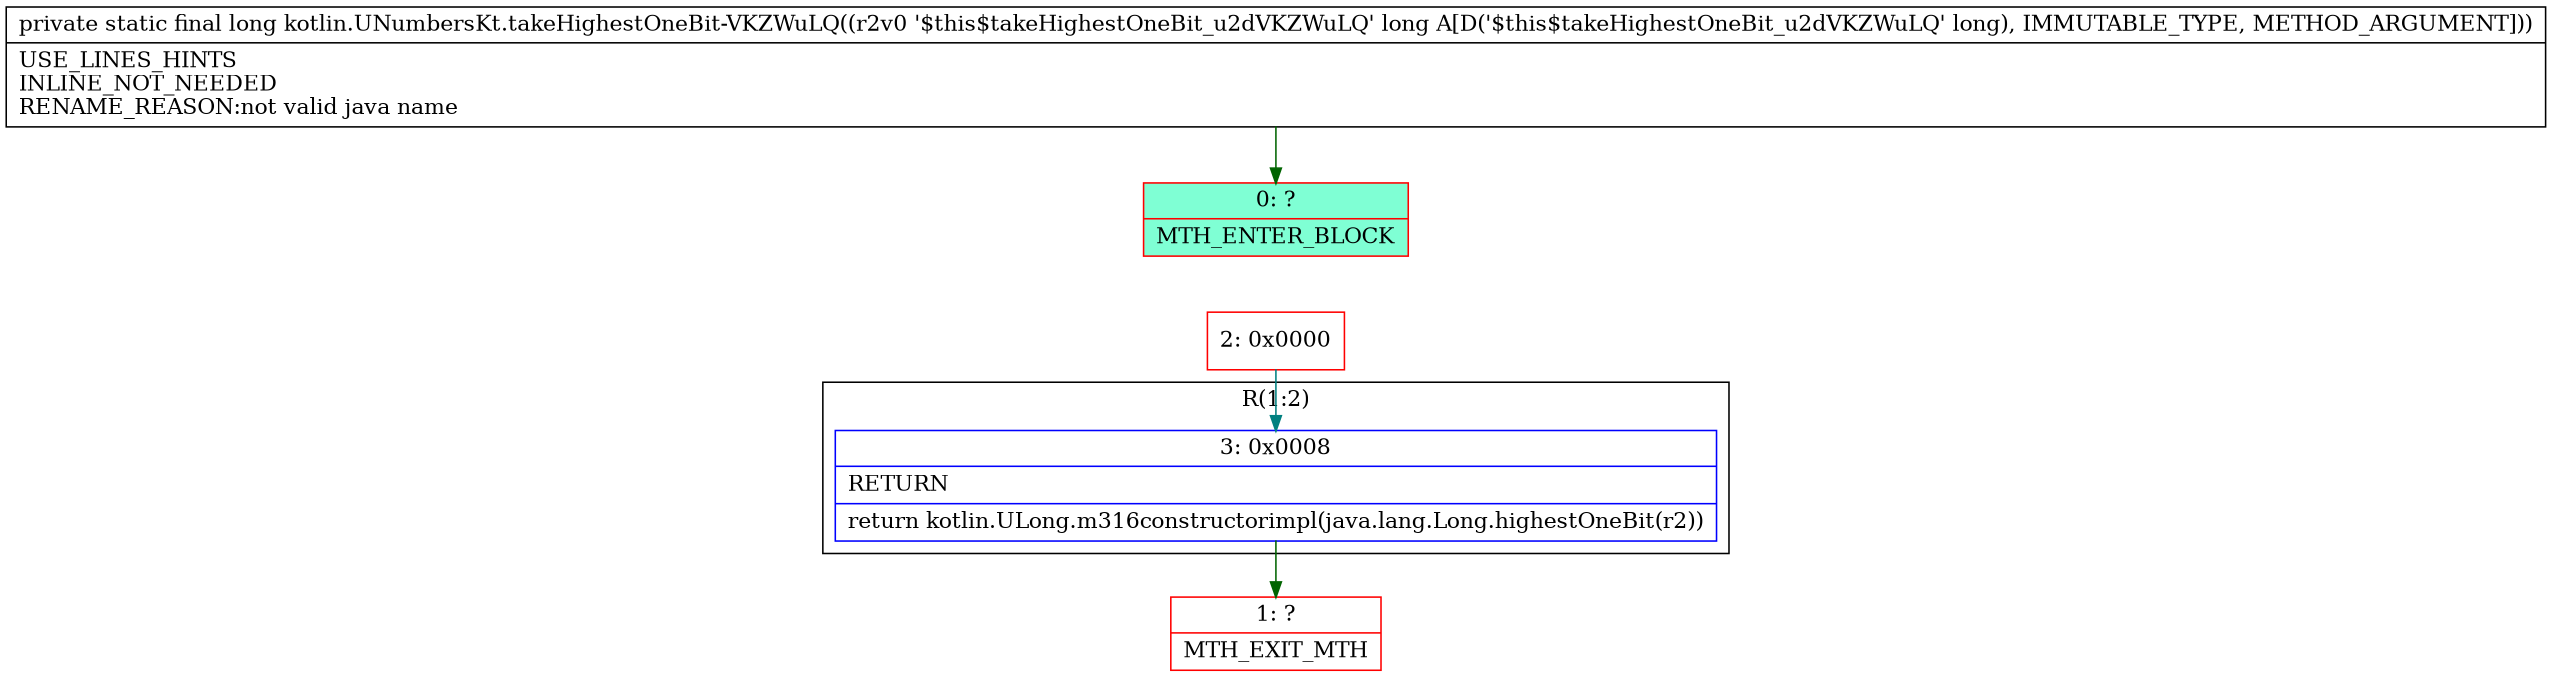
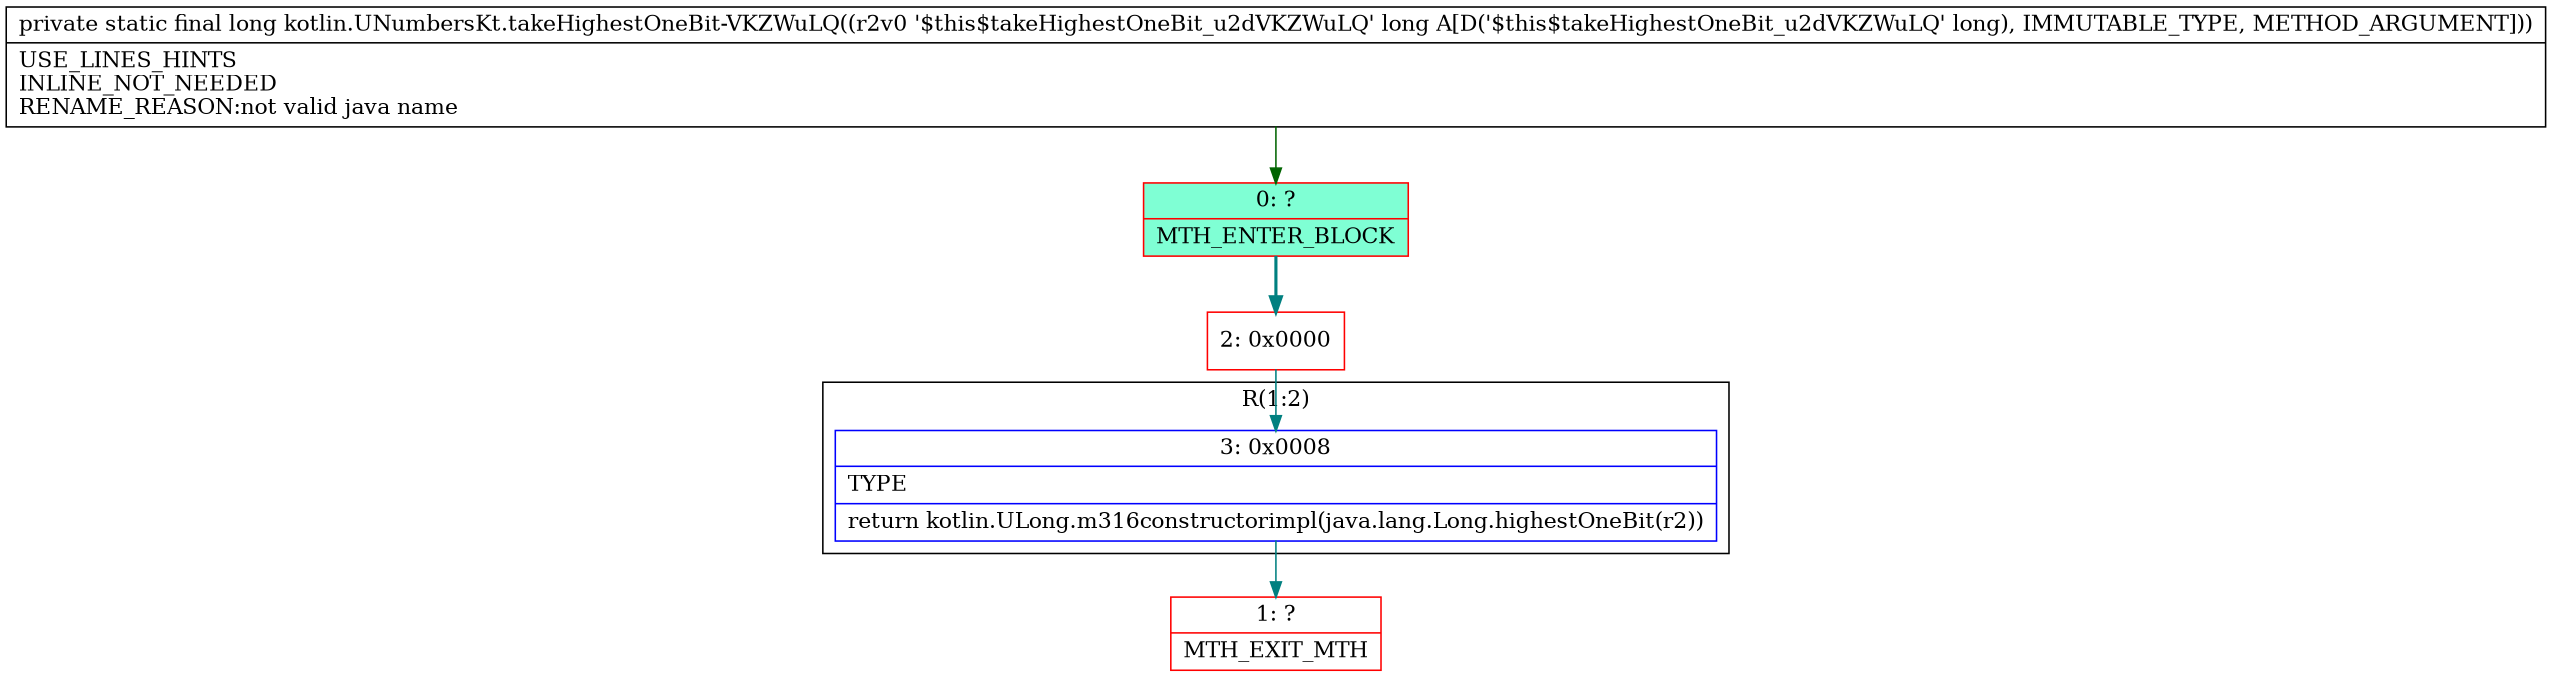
none -> (1276, 276)
(898, 484) -> (878, 484)
(1276, 563) -> (1276, 563)
